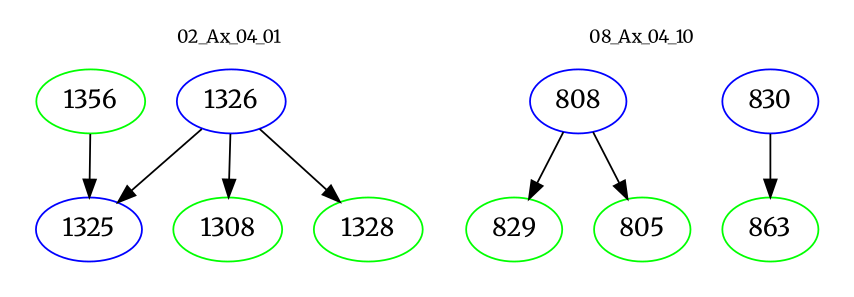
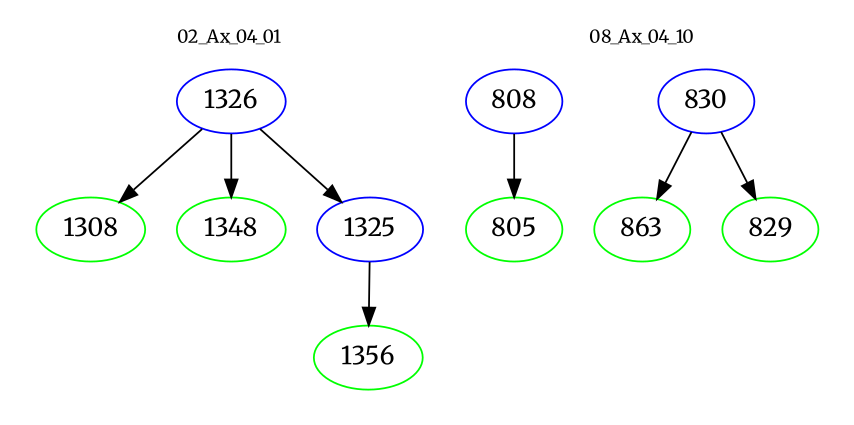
(90, 157) -> (369, 285)
(550, 157) -> (734, 157)
(368, 230) -> (231, 230)
